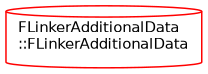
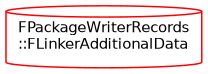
(104, 37) -> (104, 37)
